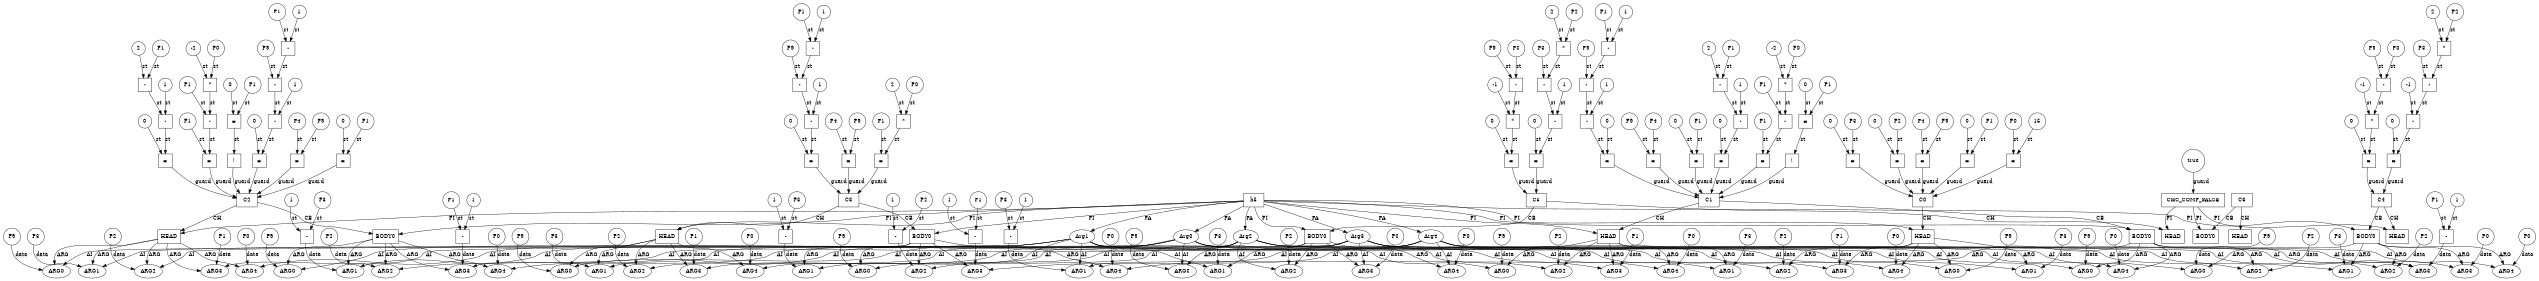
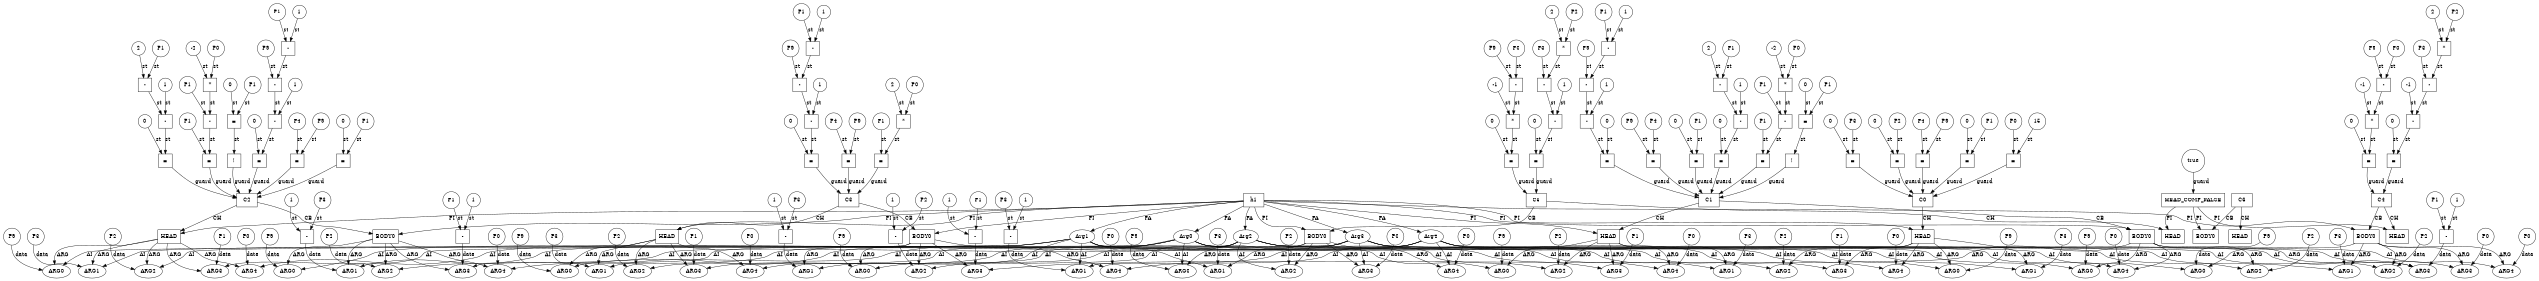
(1254, 200) -> (1254, 200)
(2193, 200) -> (2193, 200)
